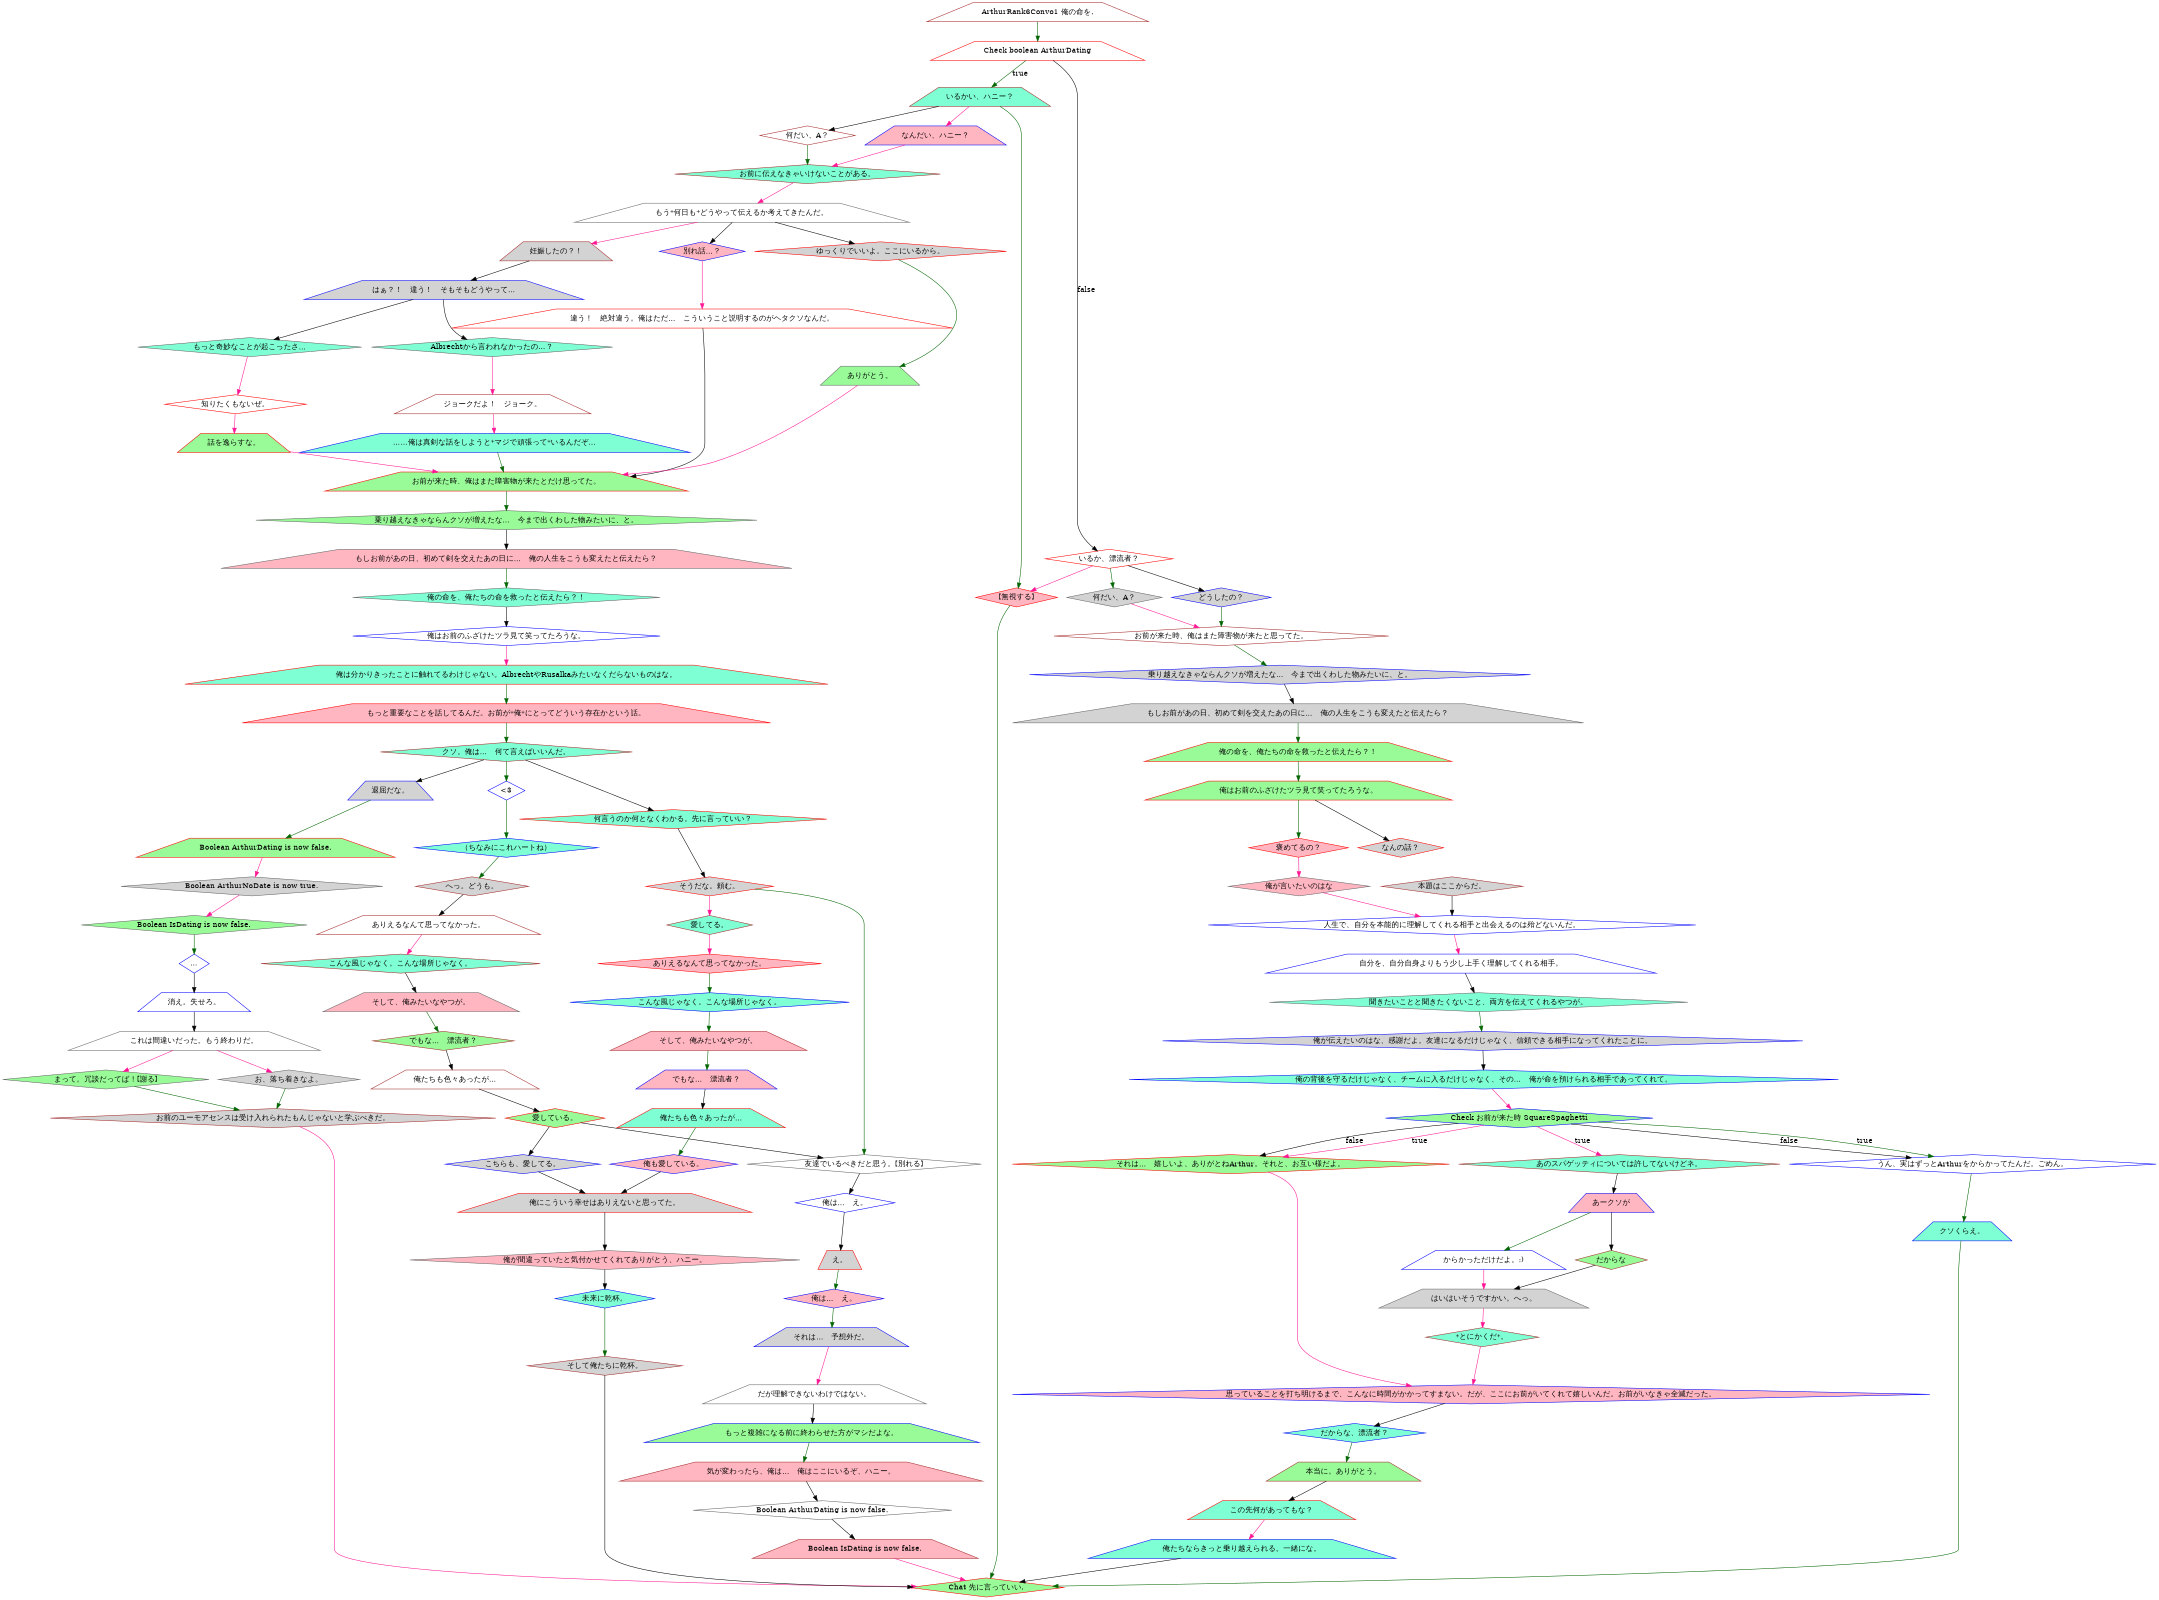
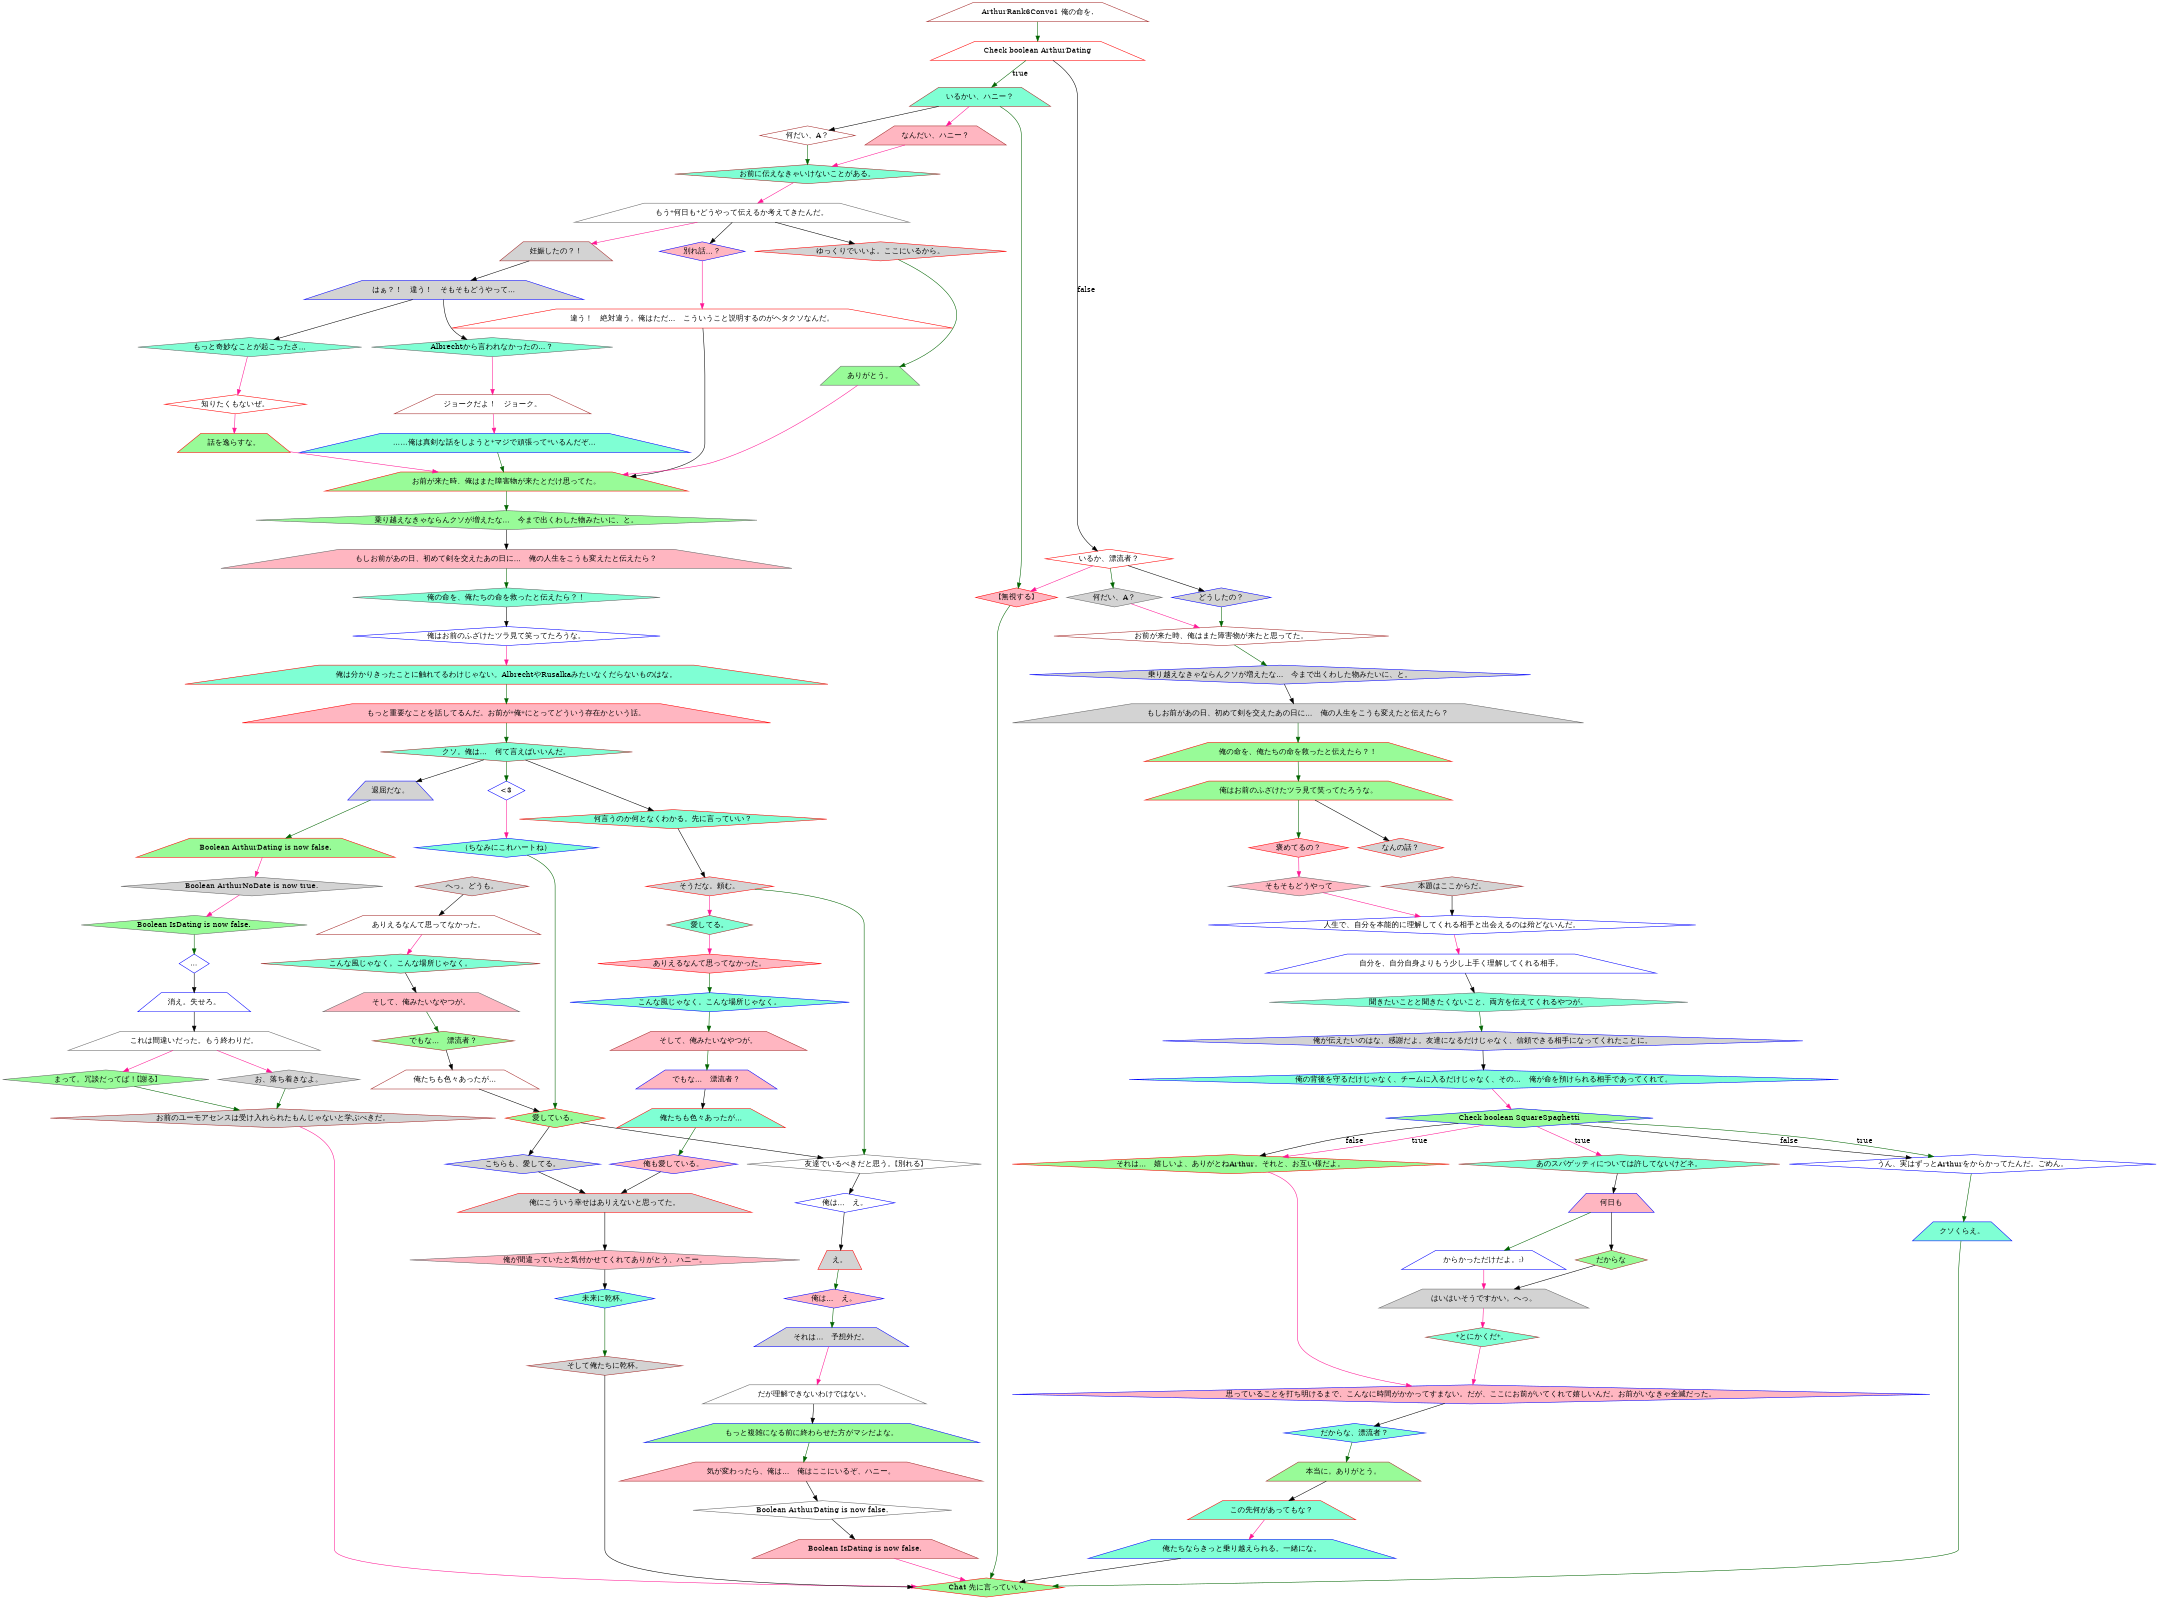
(936, 135) -> (936, 135)
(506, 816) -> (506, 816)
(491, 865) -> (555, 973)
(1299, 886) -> (1299, 886)
(1519, 1118) -> (1519, 1118)
(1611, 1203) -> (1611, 1203)
